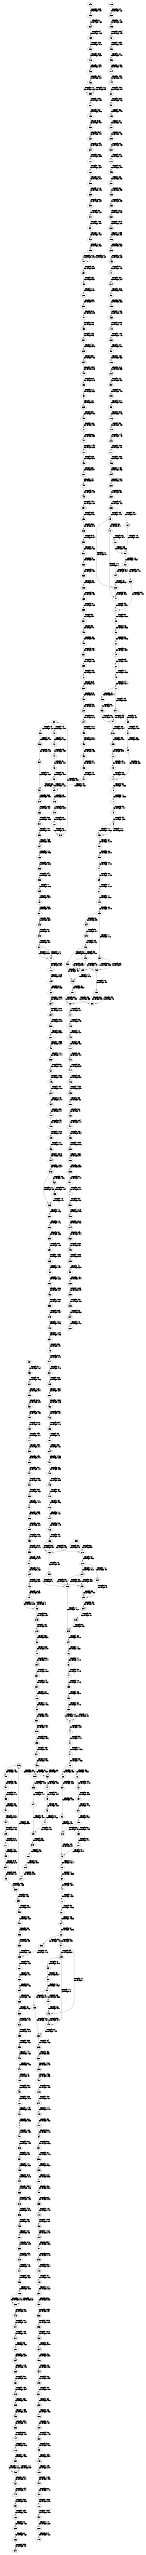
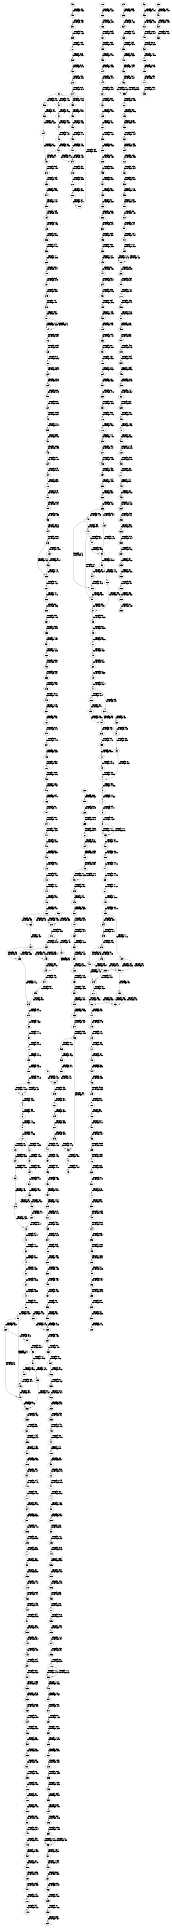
(84, 621) -> none
(29, 1457) -> none
(29, 1507) -> none
(47, 1811) -> none
